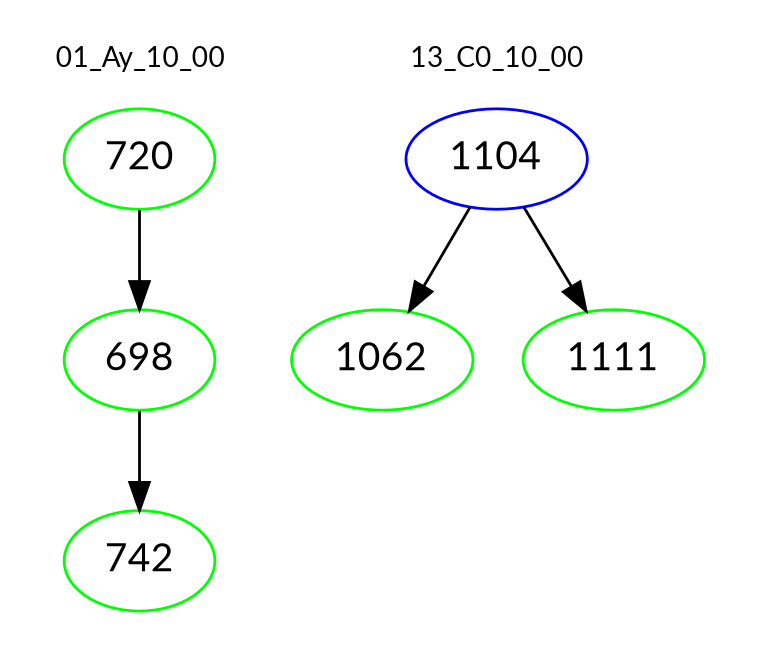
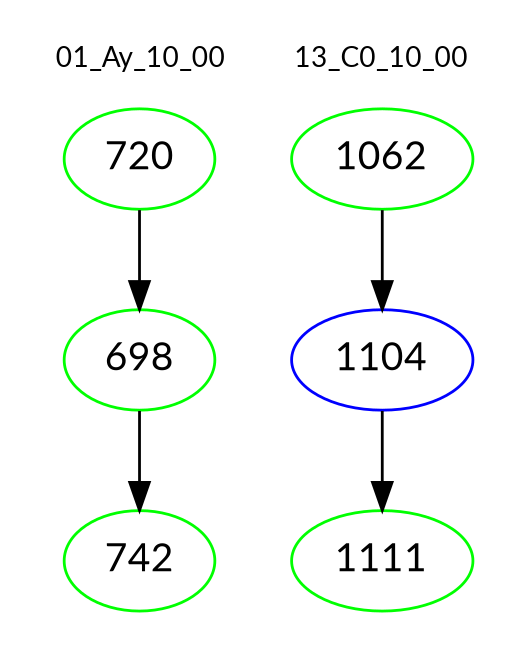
(447, 247) -> (382, 246)
